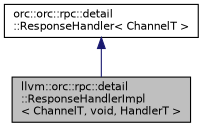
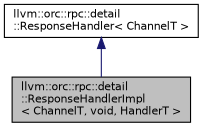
(101, 21) -> (101, 21)
